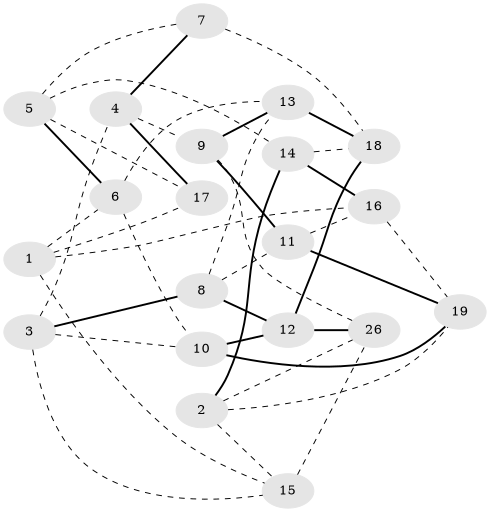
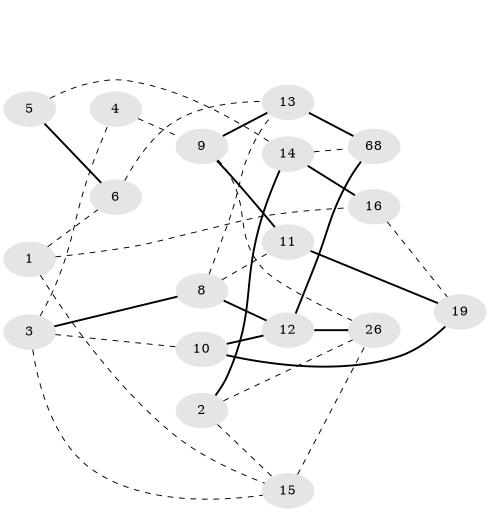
(202, 21) -> none
(374, 146) -> (374, 146)
(202, 198) -> none
(336, 222) -> none
(153, 276) -> none
(353, 388) -> none
